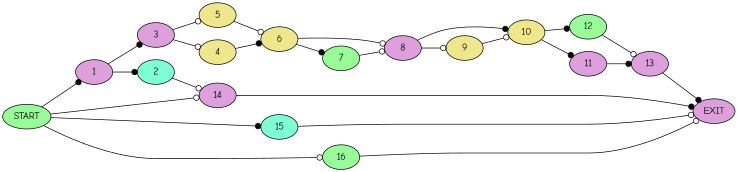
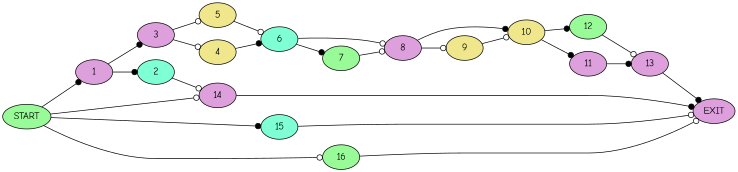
(279, 39) -> (279, 39)
